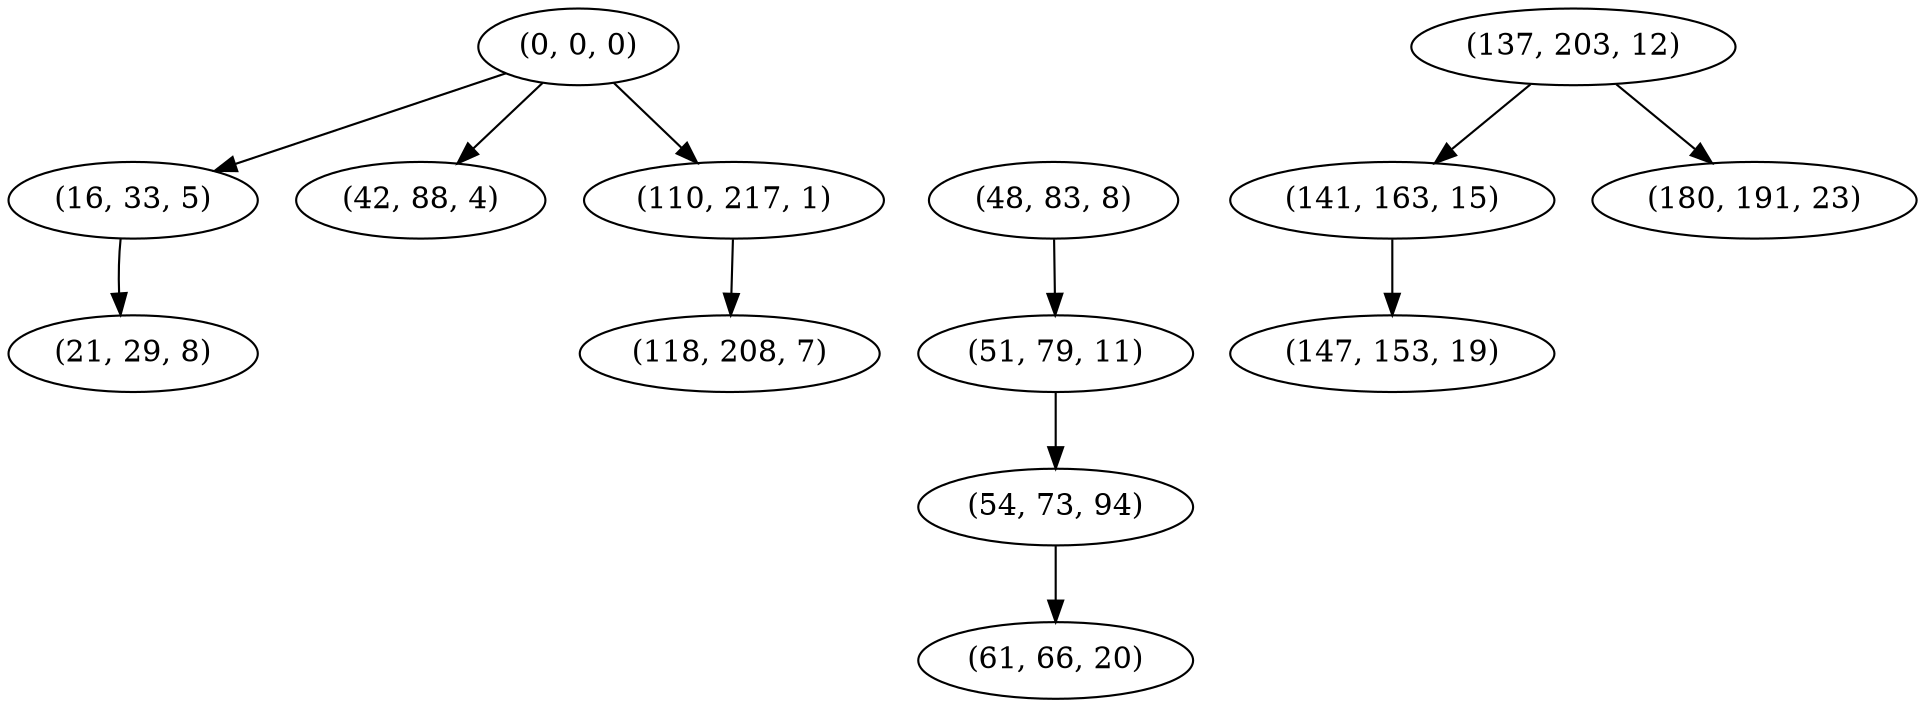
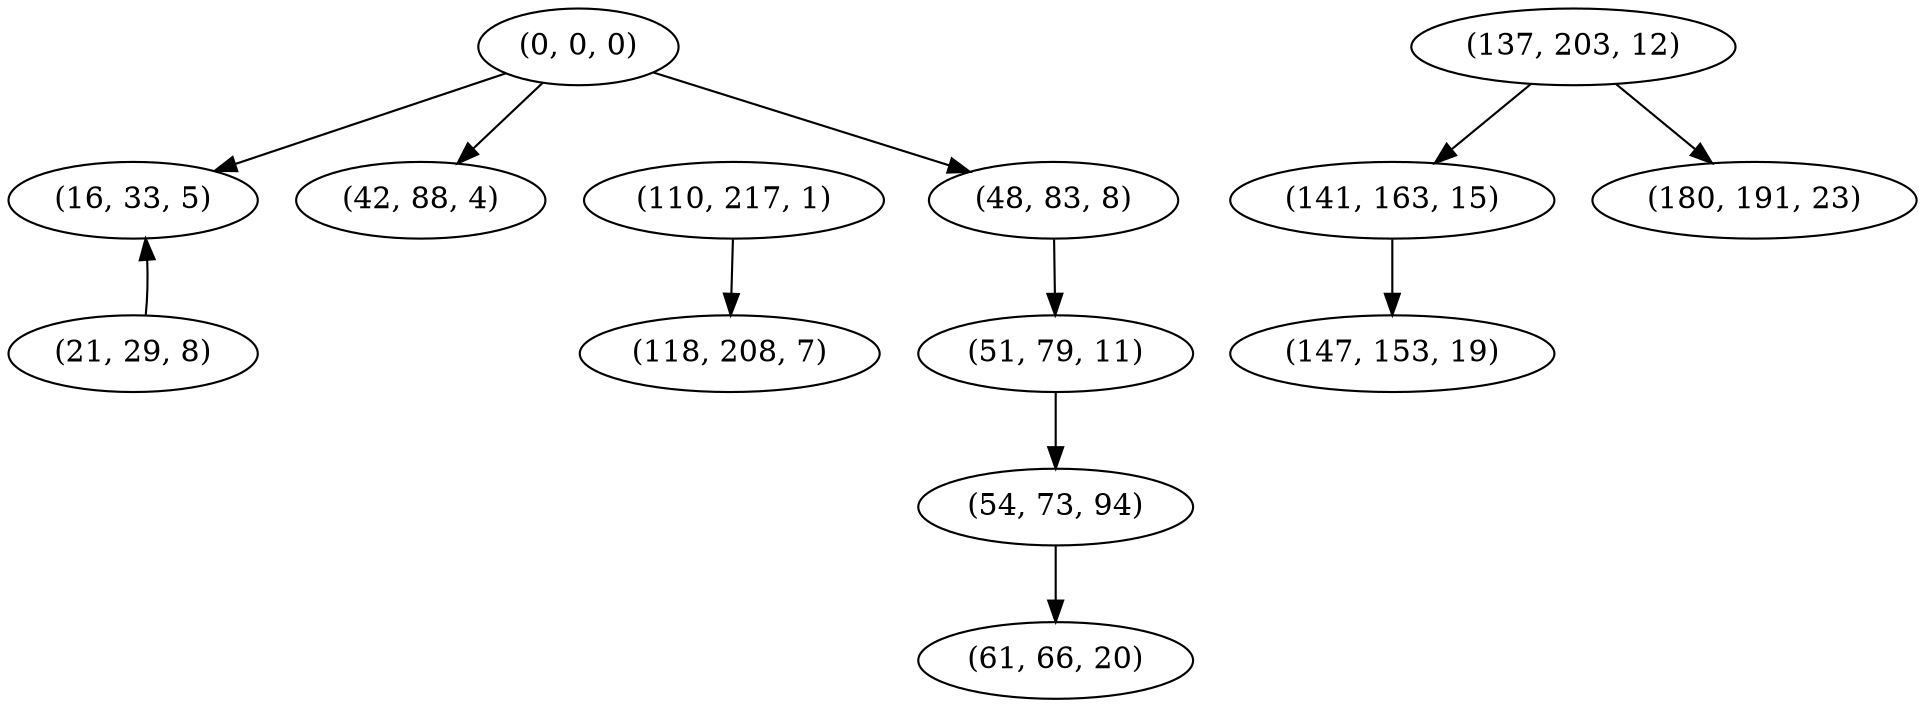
(648, 115) -> (801, 119)
(119, 266) -> (147, 287)
